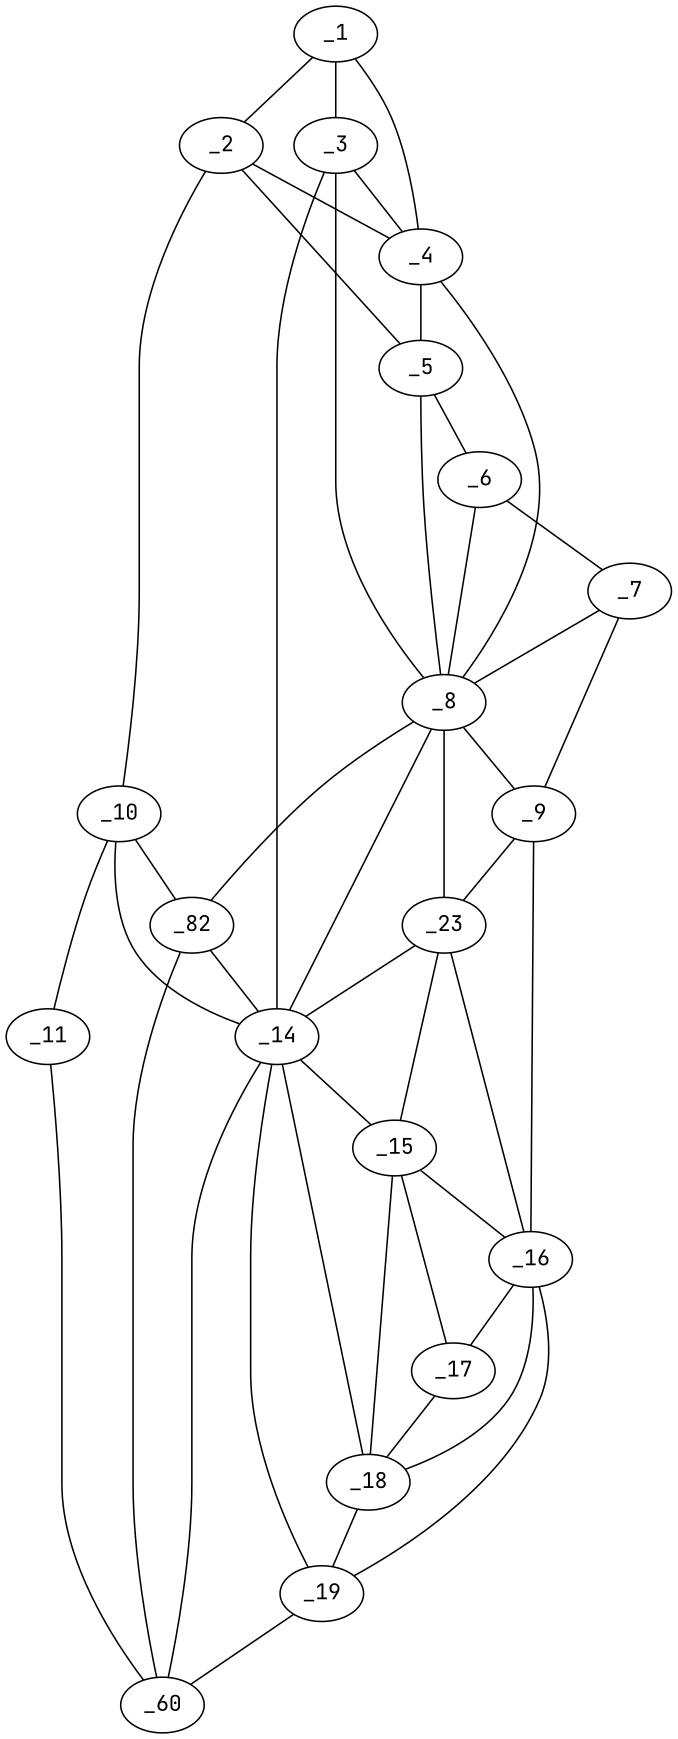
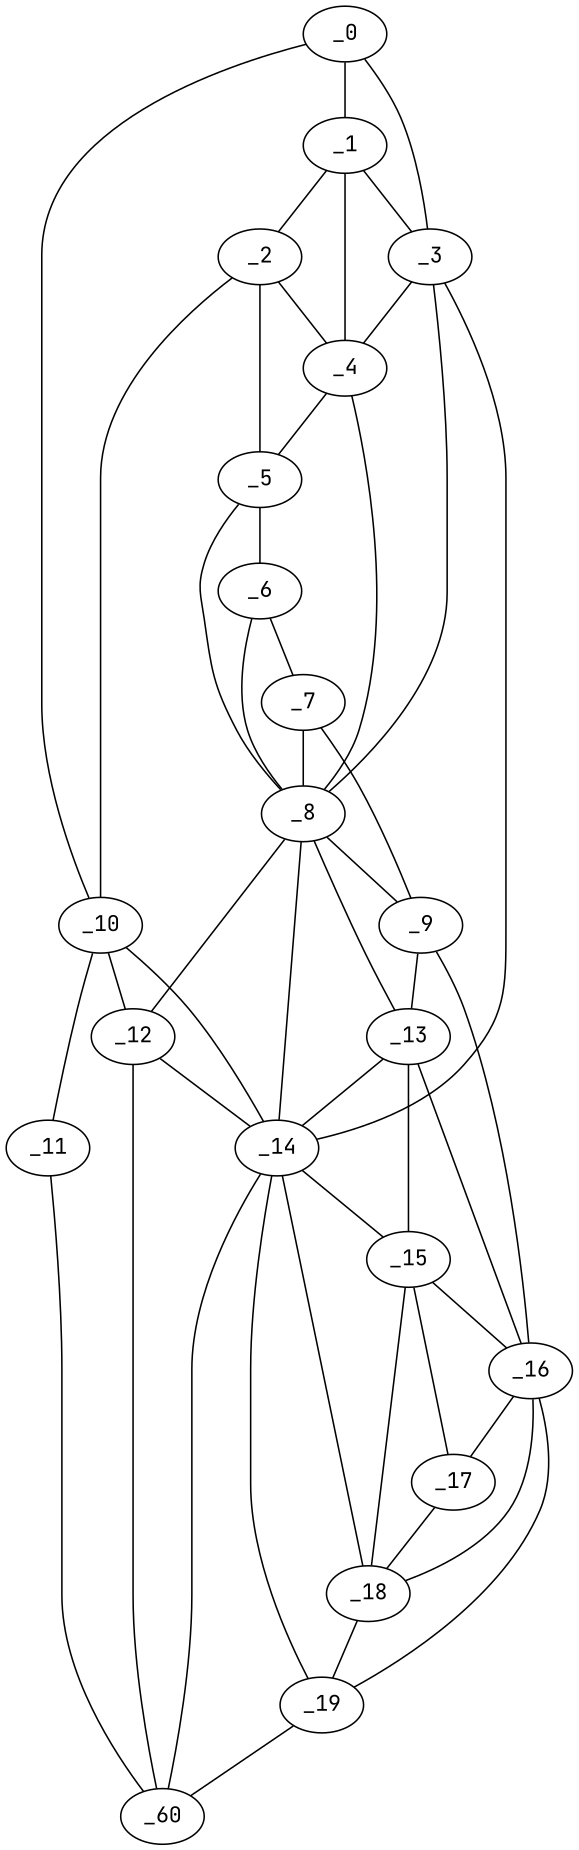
none -> (345, 34)
(192, 925) -> (133, 1037)
(444, 925) -> (408, 1037)
